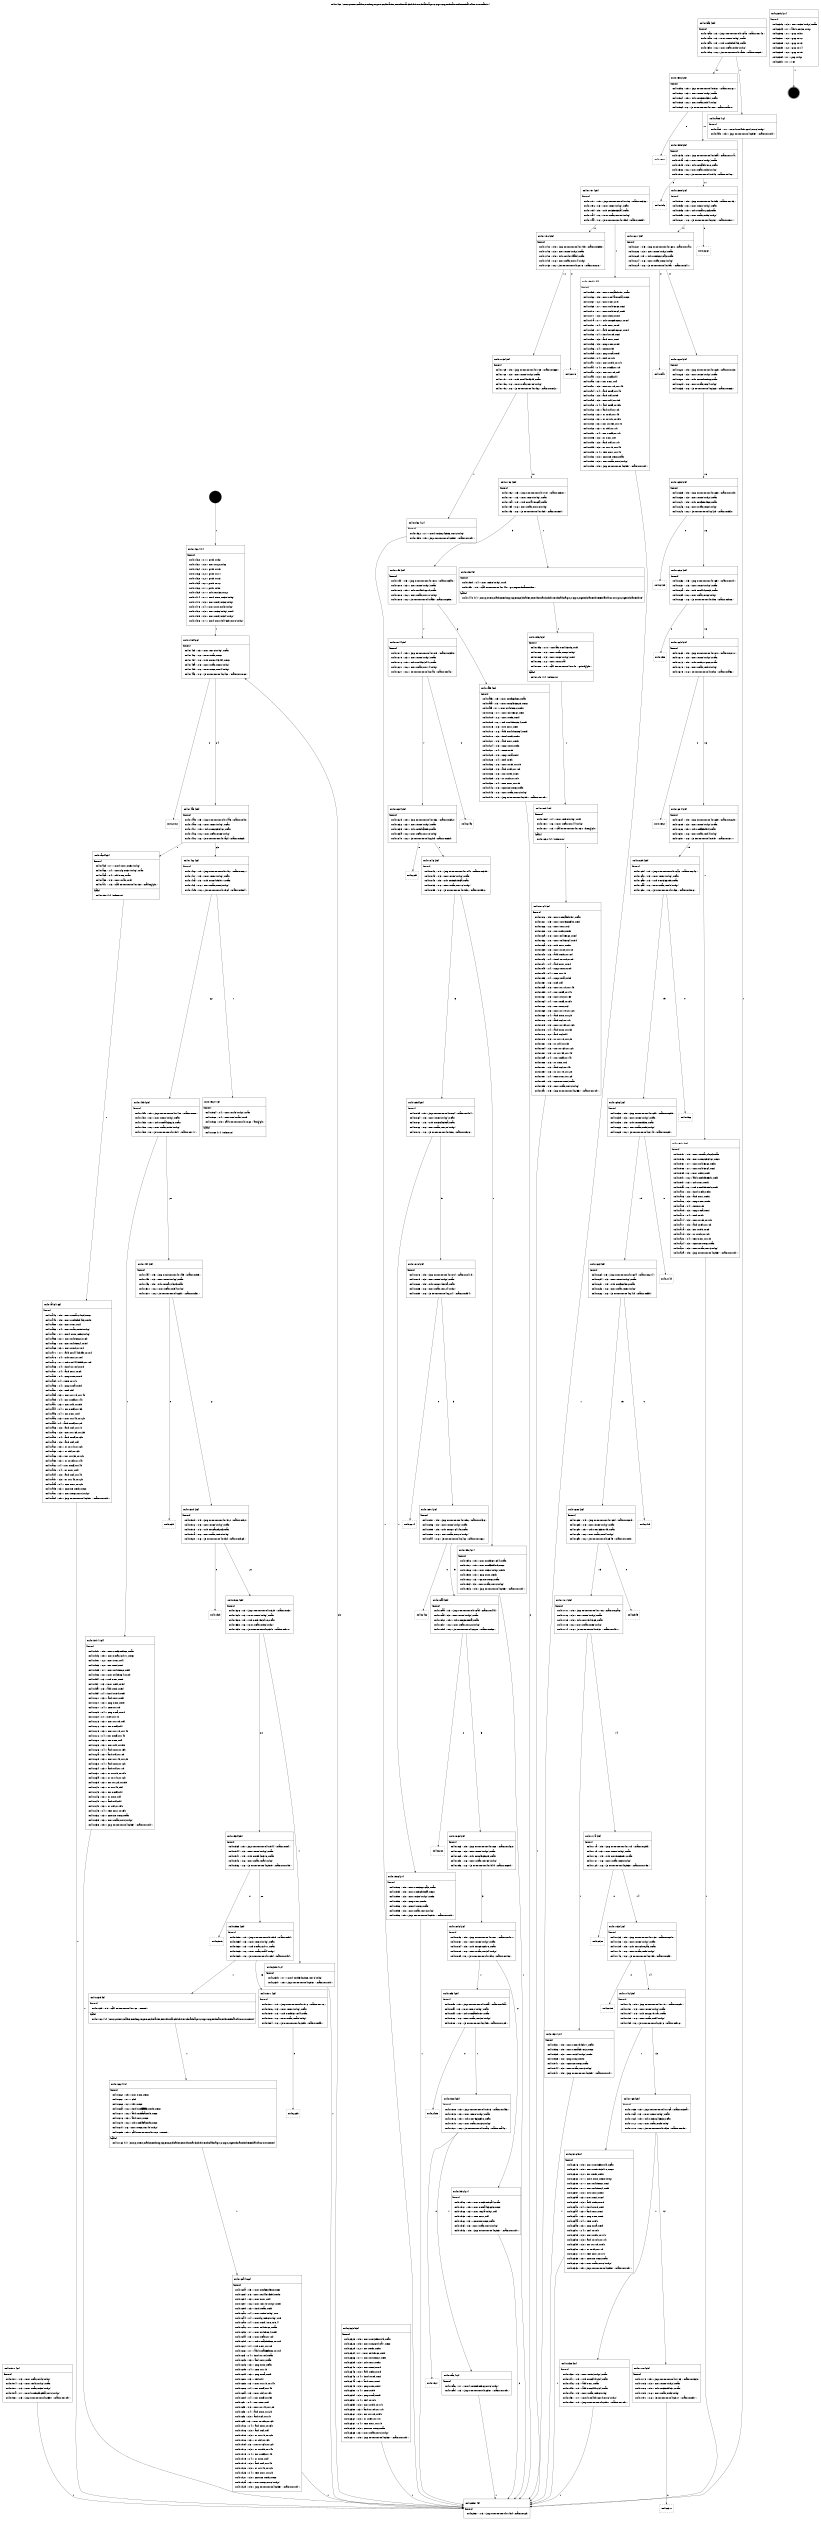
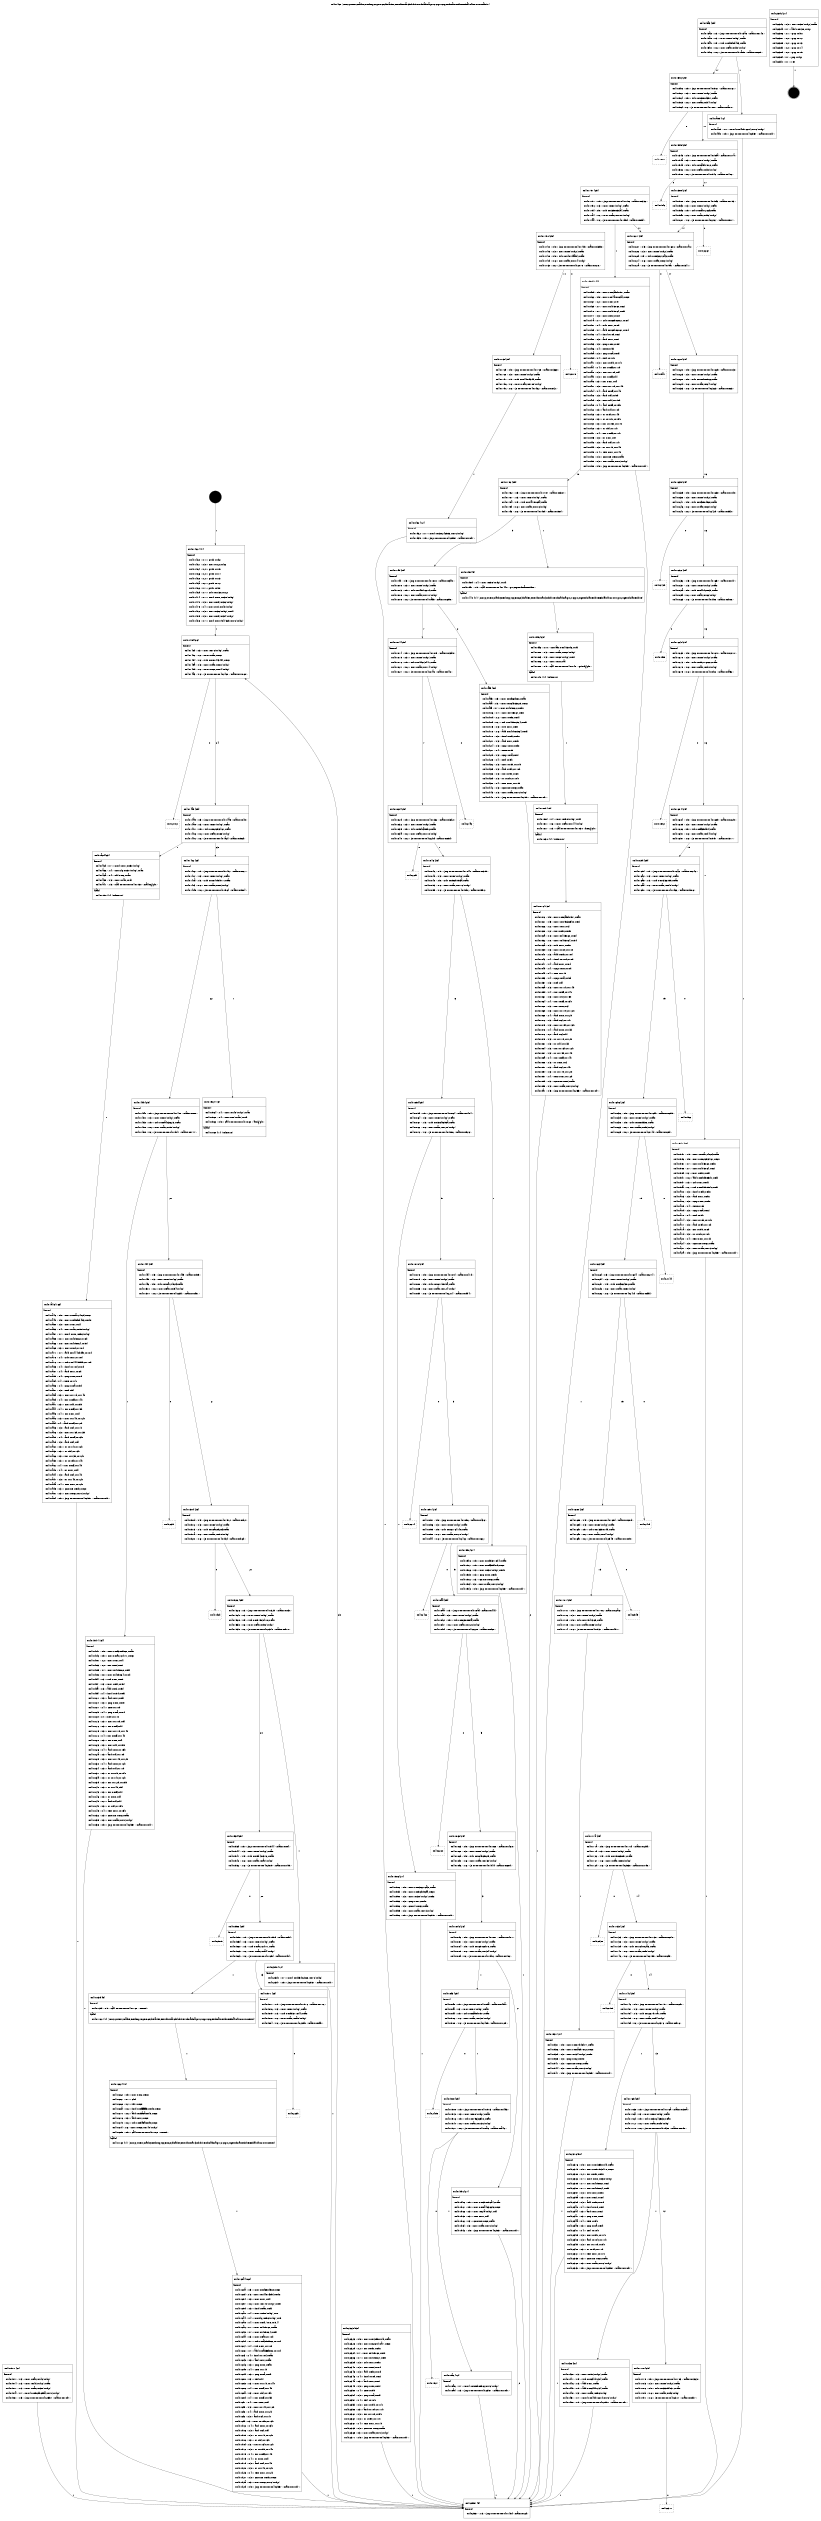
(593, 228) -> (637, 228)
(529, 435) -> (575, 474)
(603, 1732) -> none
